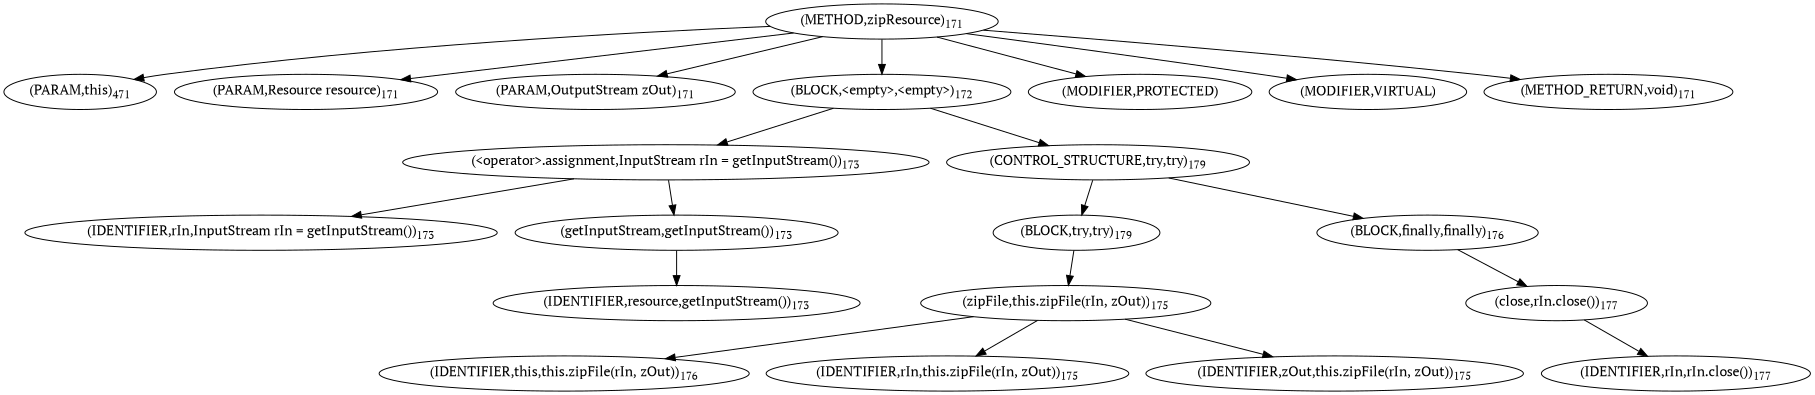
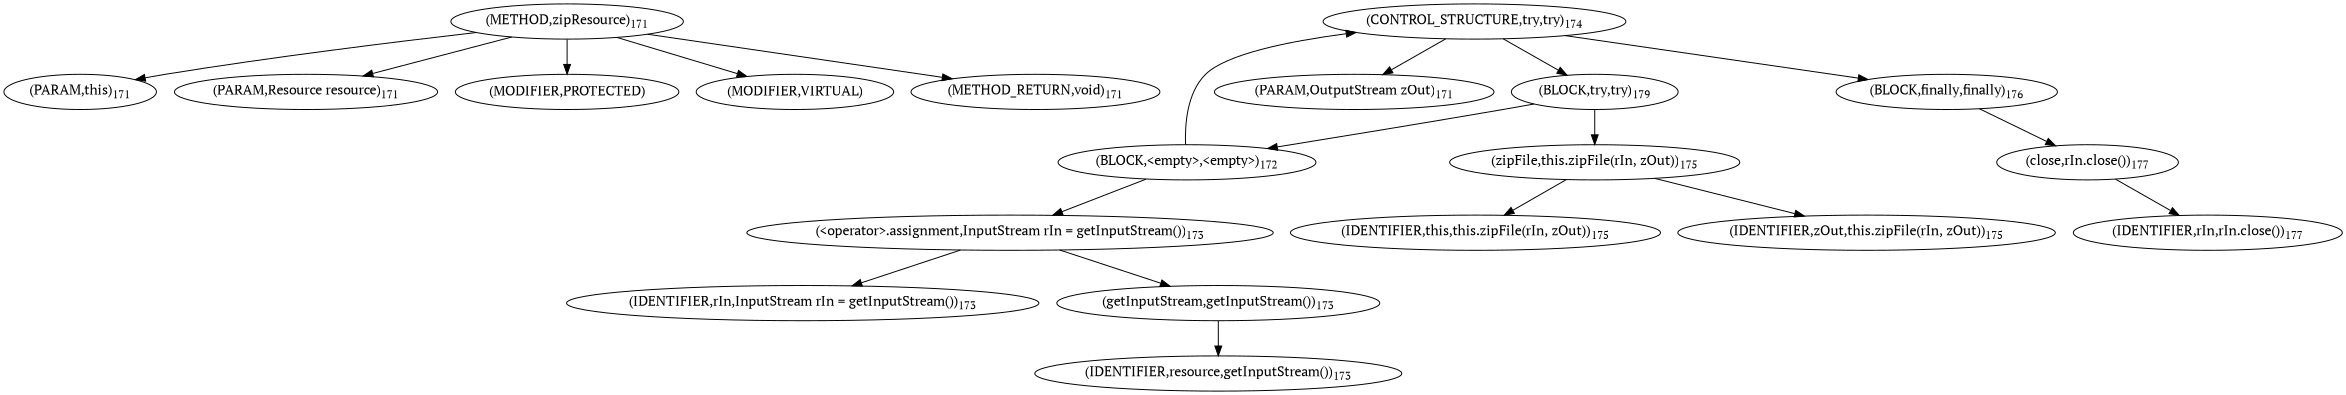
(882, 52) -> (1406, 126)
(745, 55) -> (1419, 54)
(122, 90) -> (122, 90)
(1197, 161) -> (1574, 20)
(689, 372) -> (1601, 231)
(947, 374) -> none
